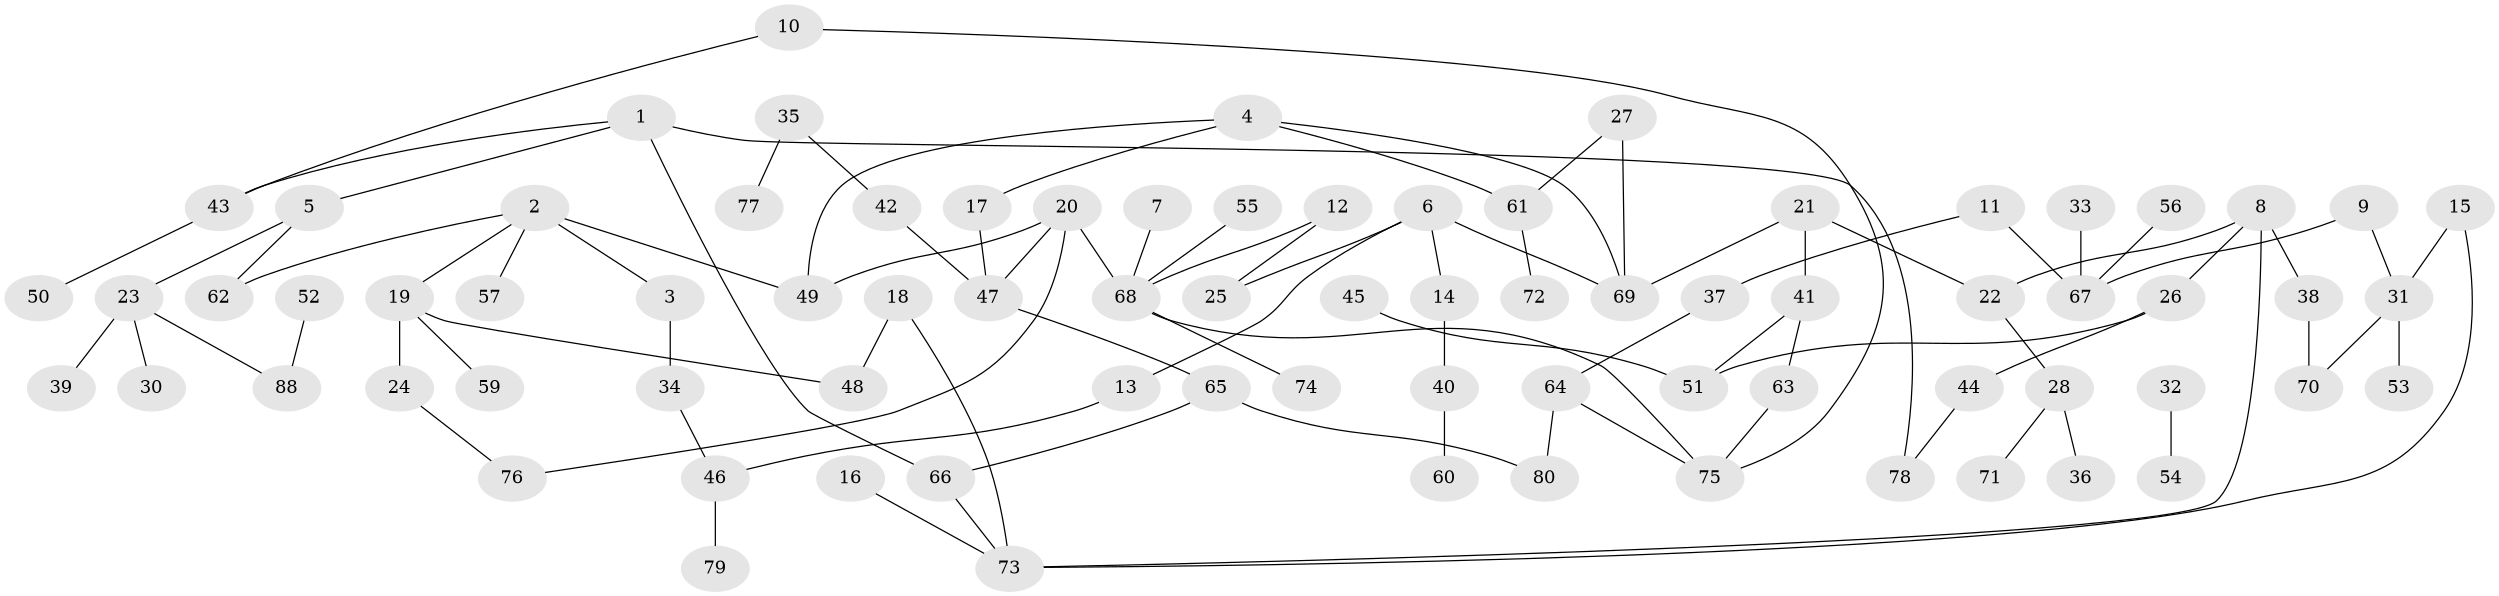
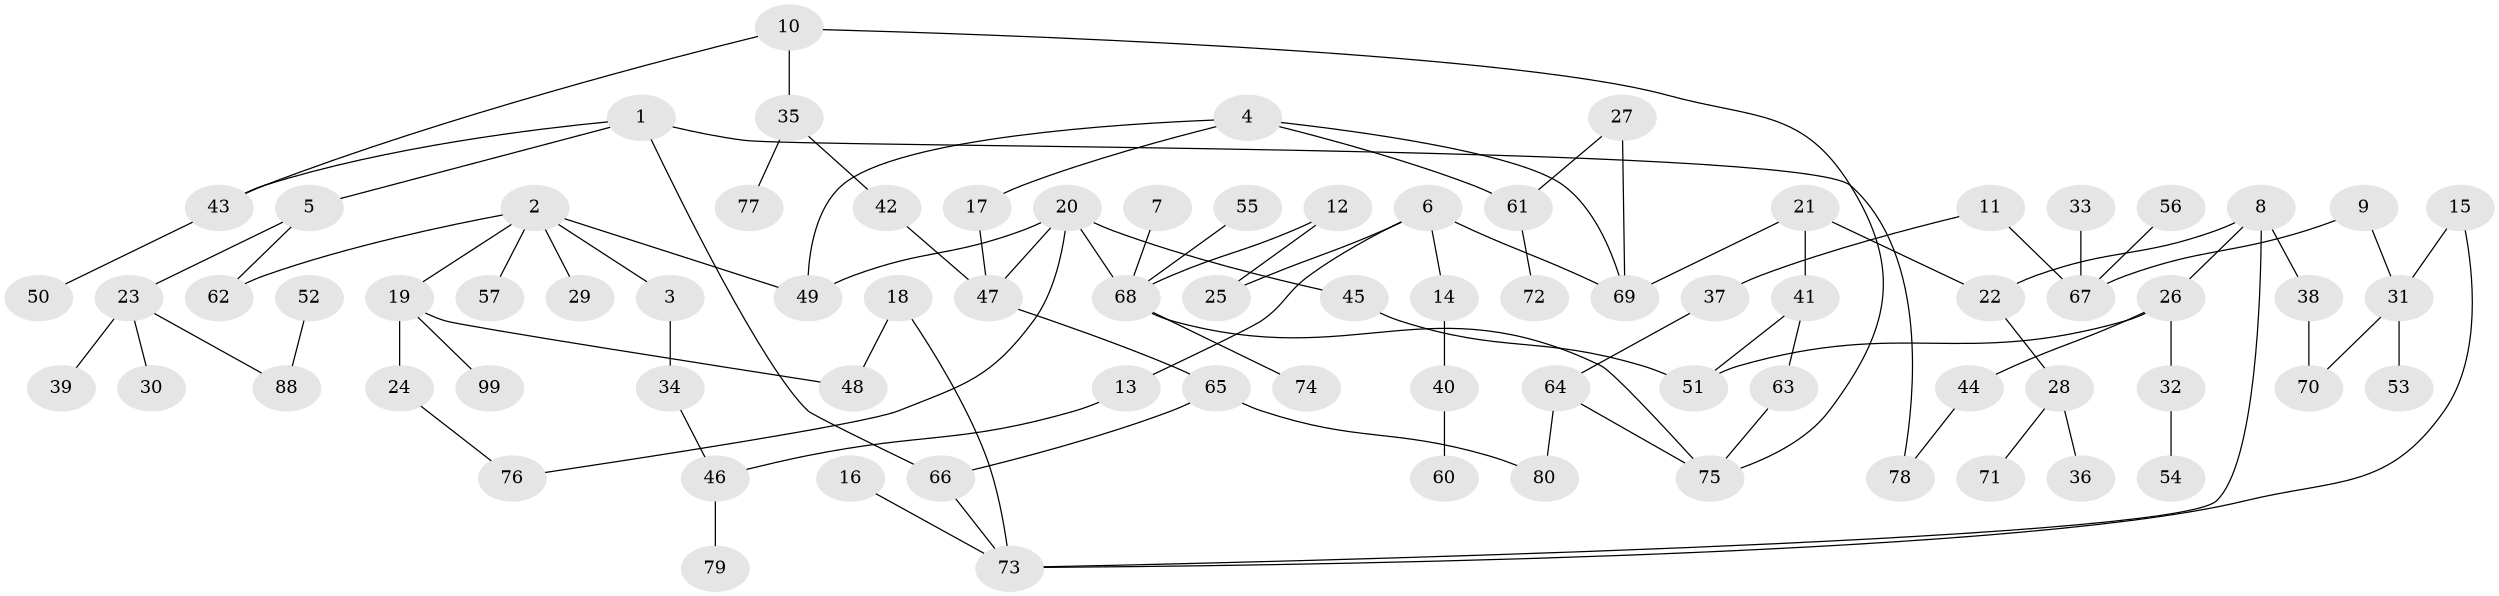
none -> (789, 73)
none -> (1195, 257)
none -> (580, 298)
none -> (2171, 343)
(490, 388) -> (490, 388)
